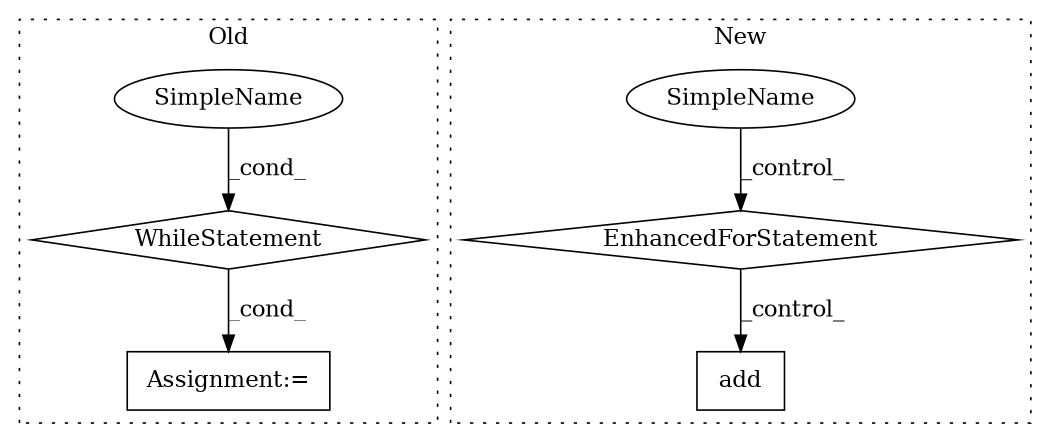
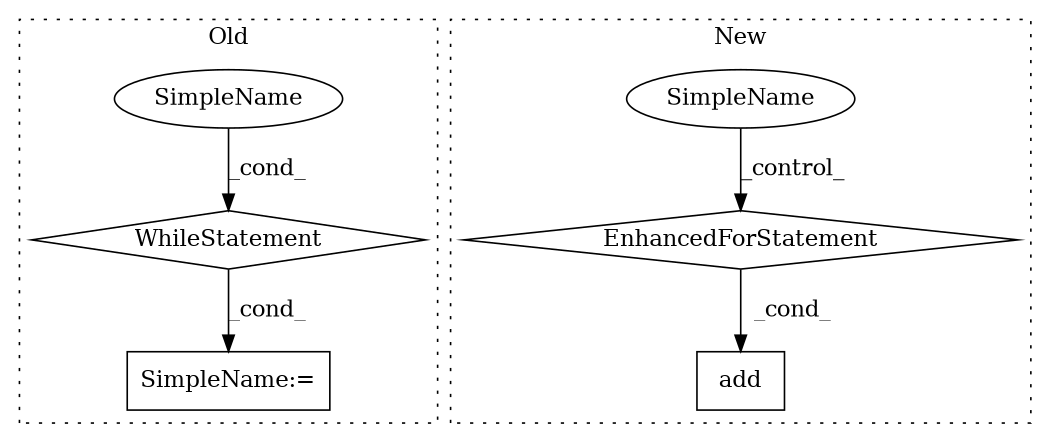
(793, 310) -> (793, 310)
(229, 381) -> (229, 381)
